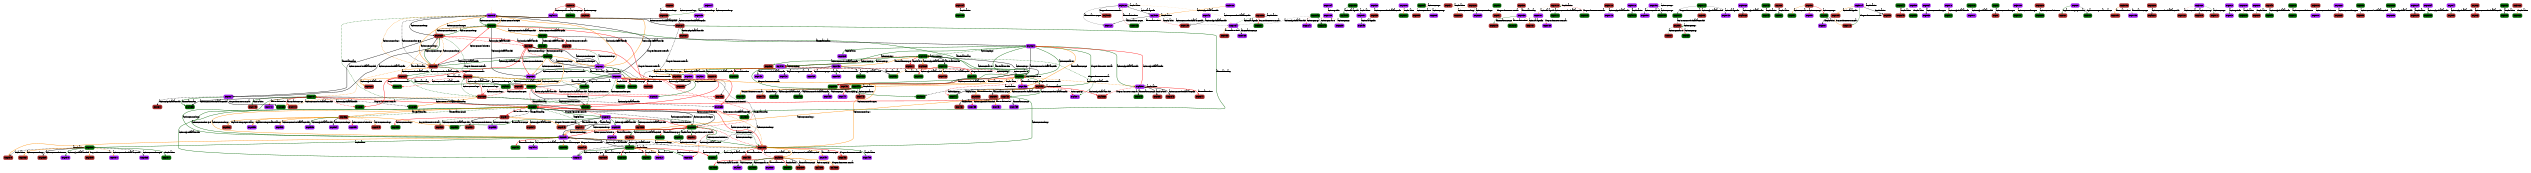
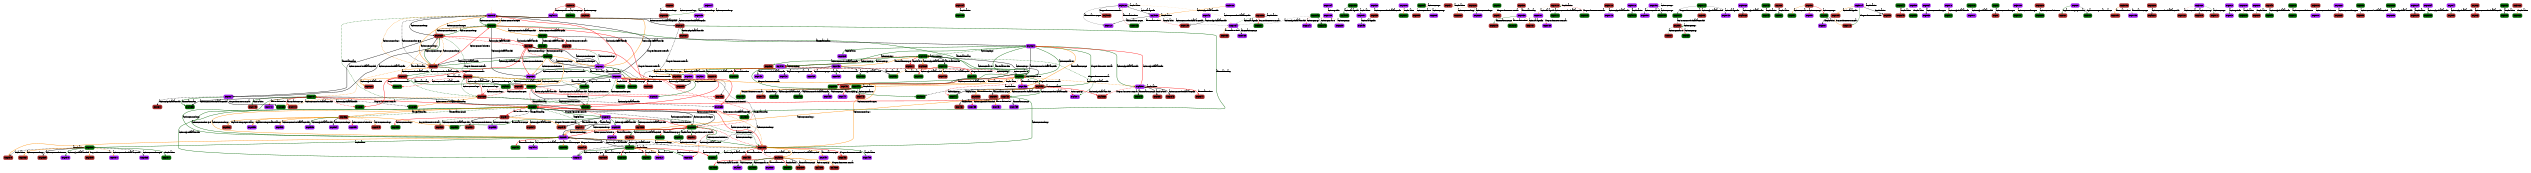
(571, 25) -> (571, 25)
